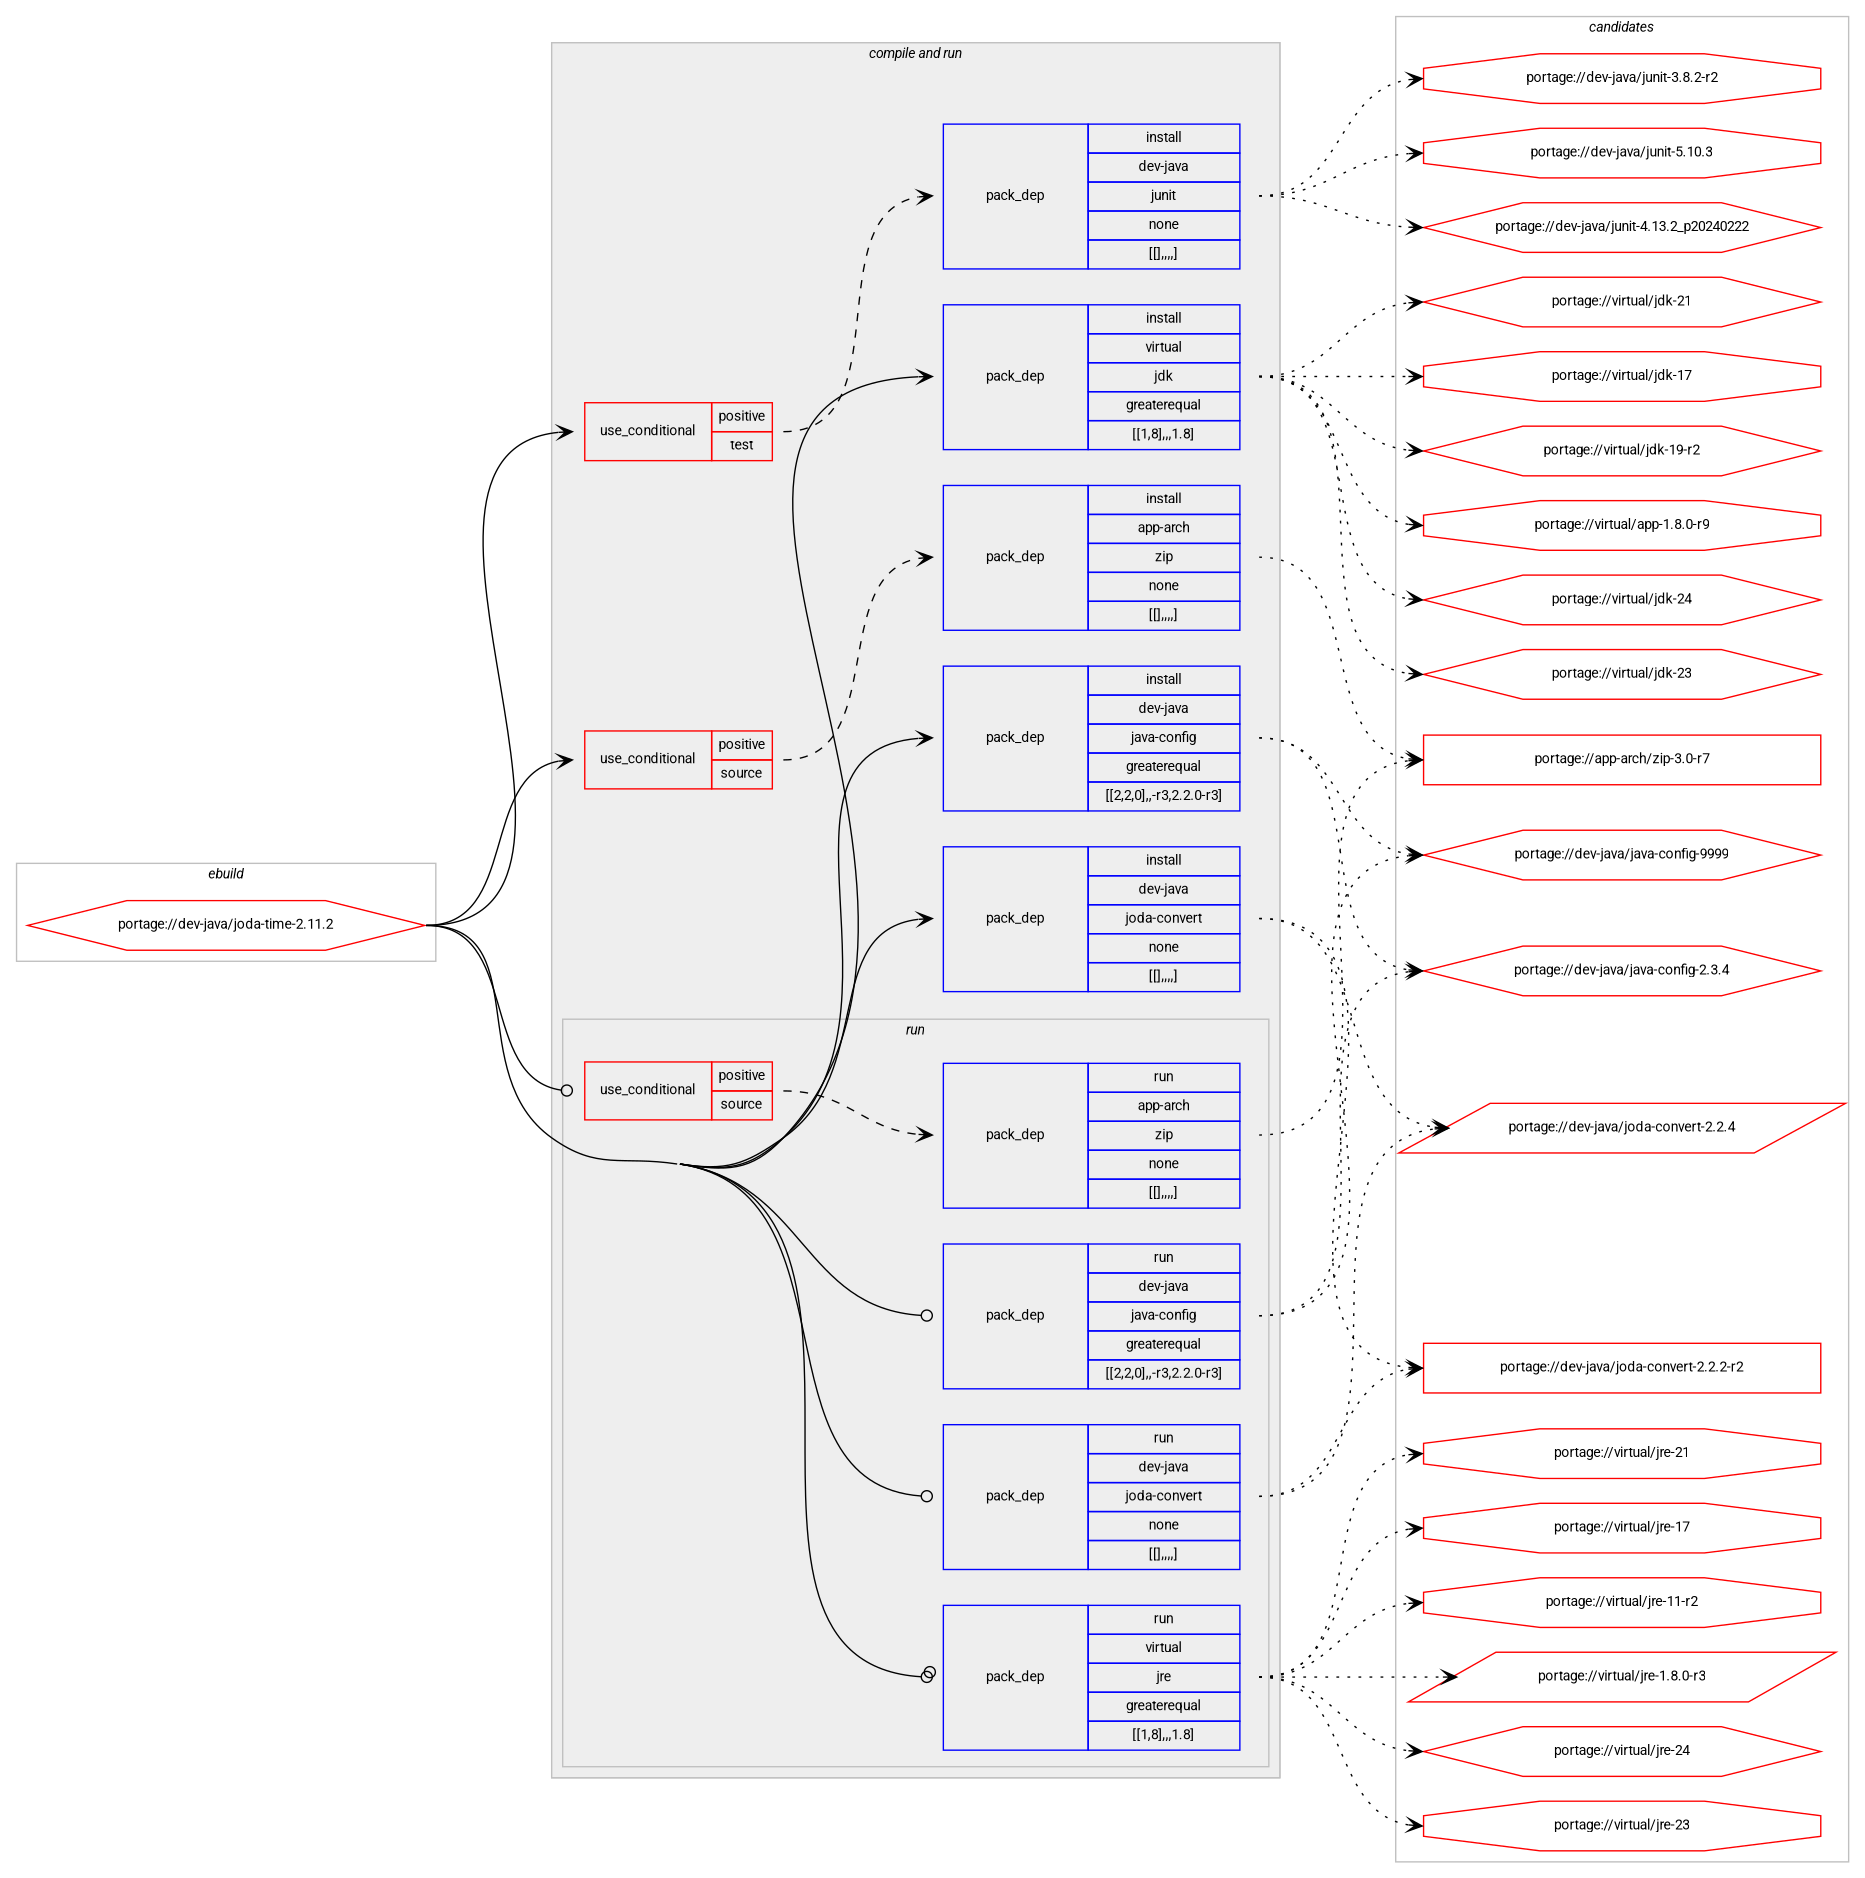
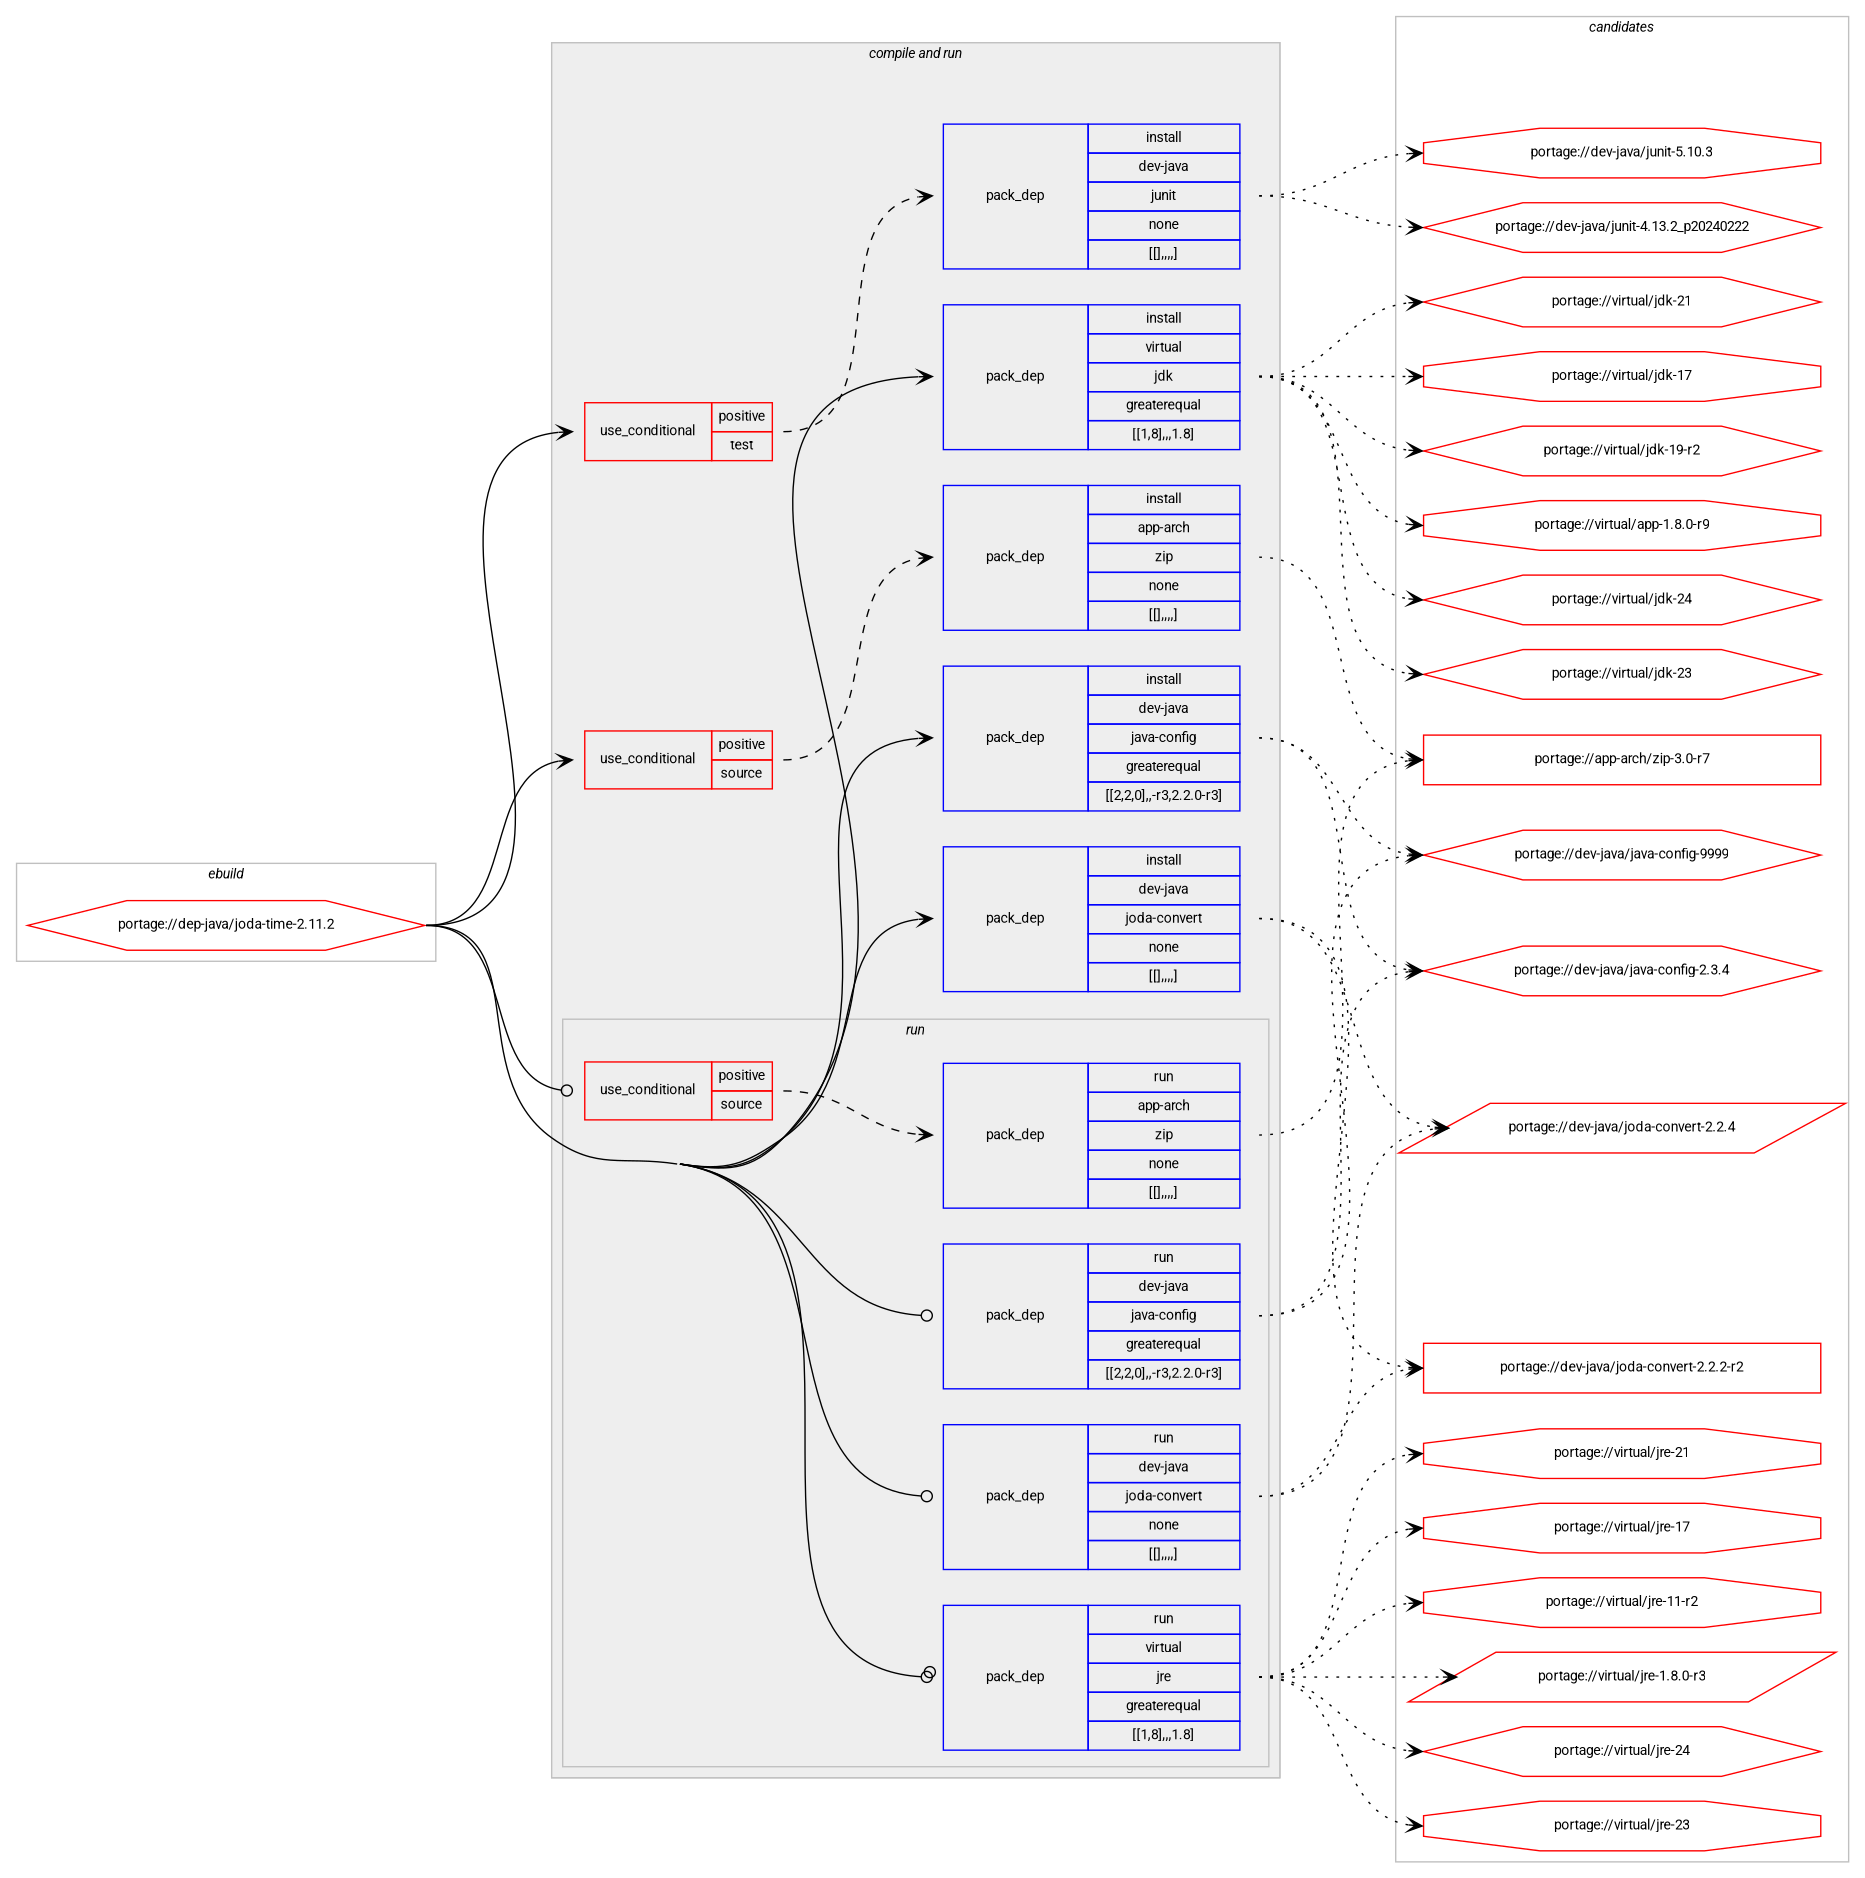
(1622, 79) -> none
(226, 925) -> (226, 925)
